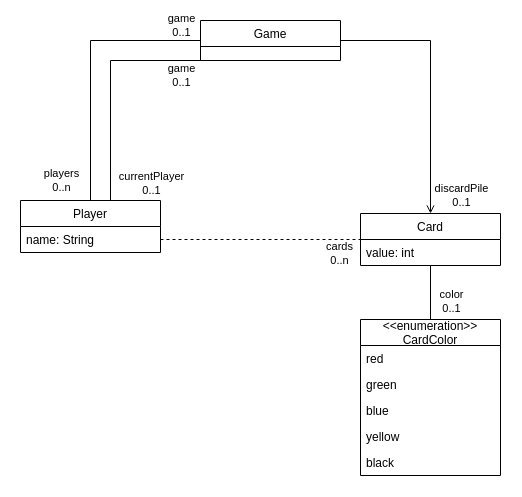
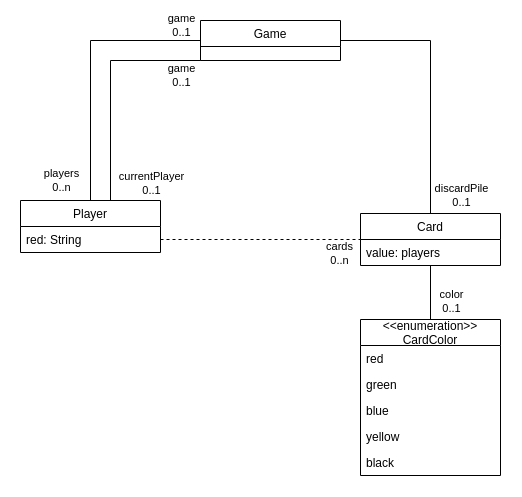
(431, 208) -> (431, 208)
(62, 240) -> (58, 240)
(393, 253) -> (407, 253)
